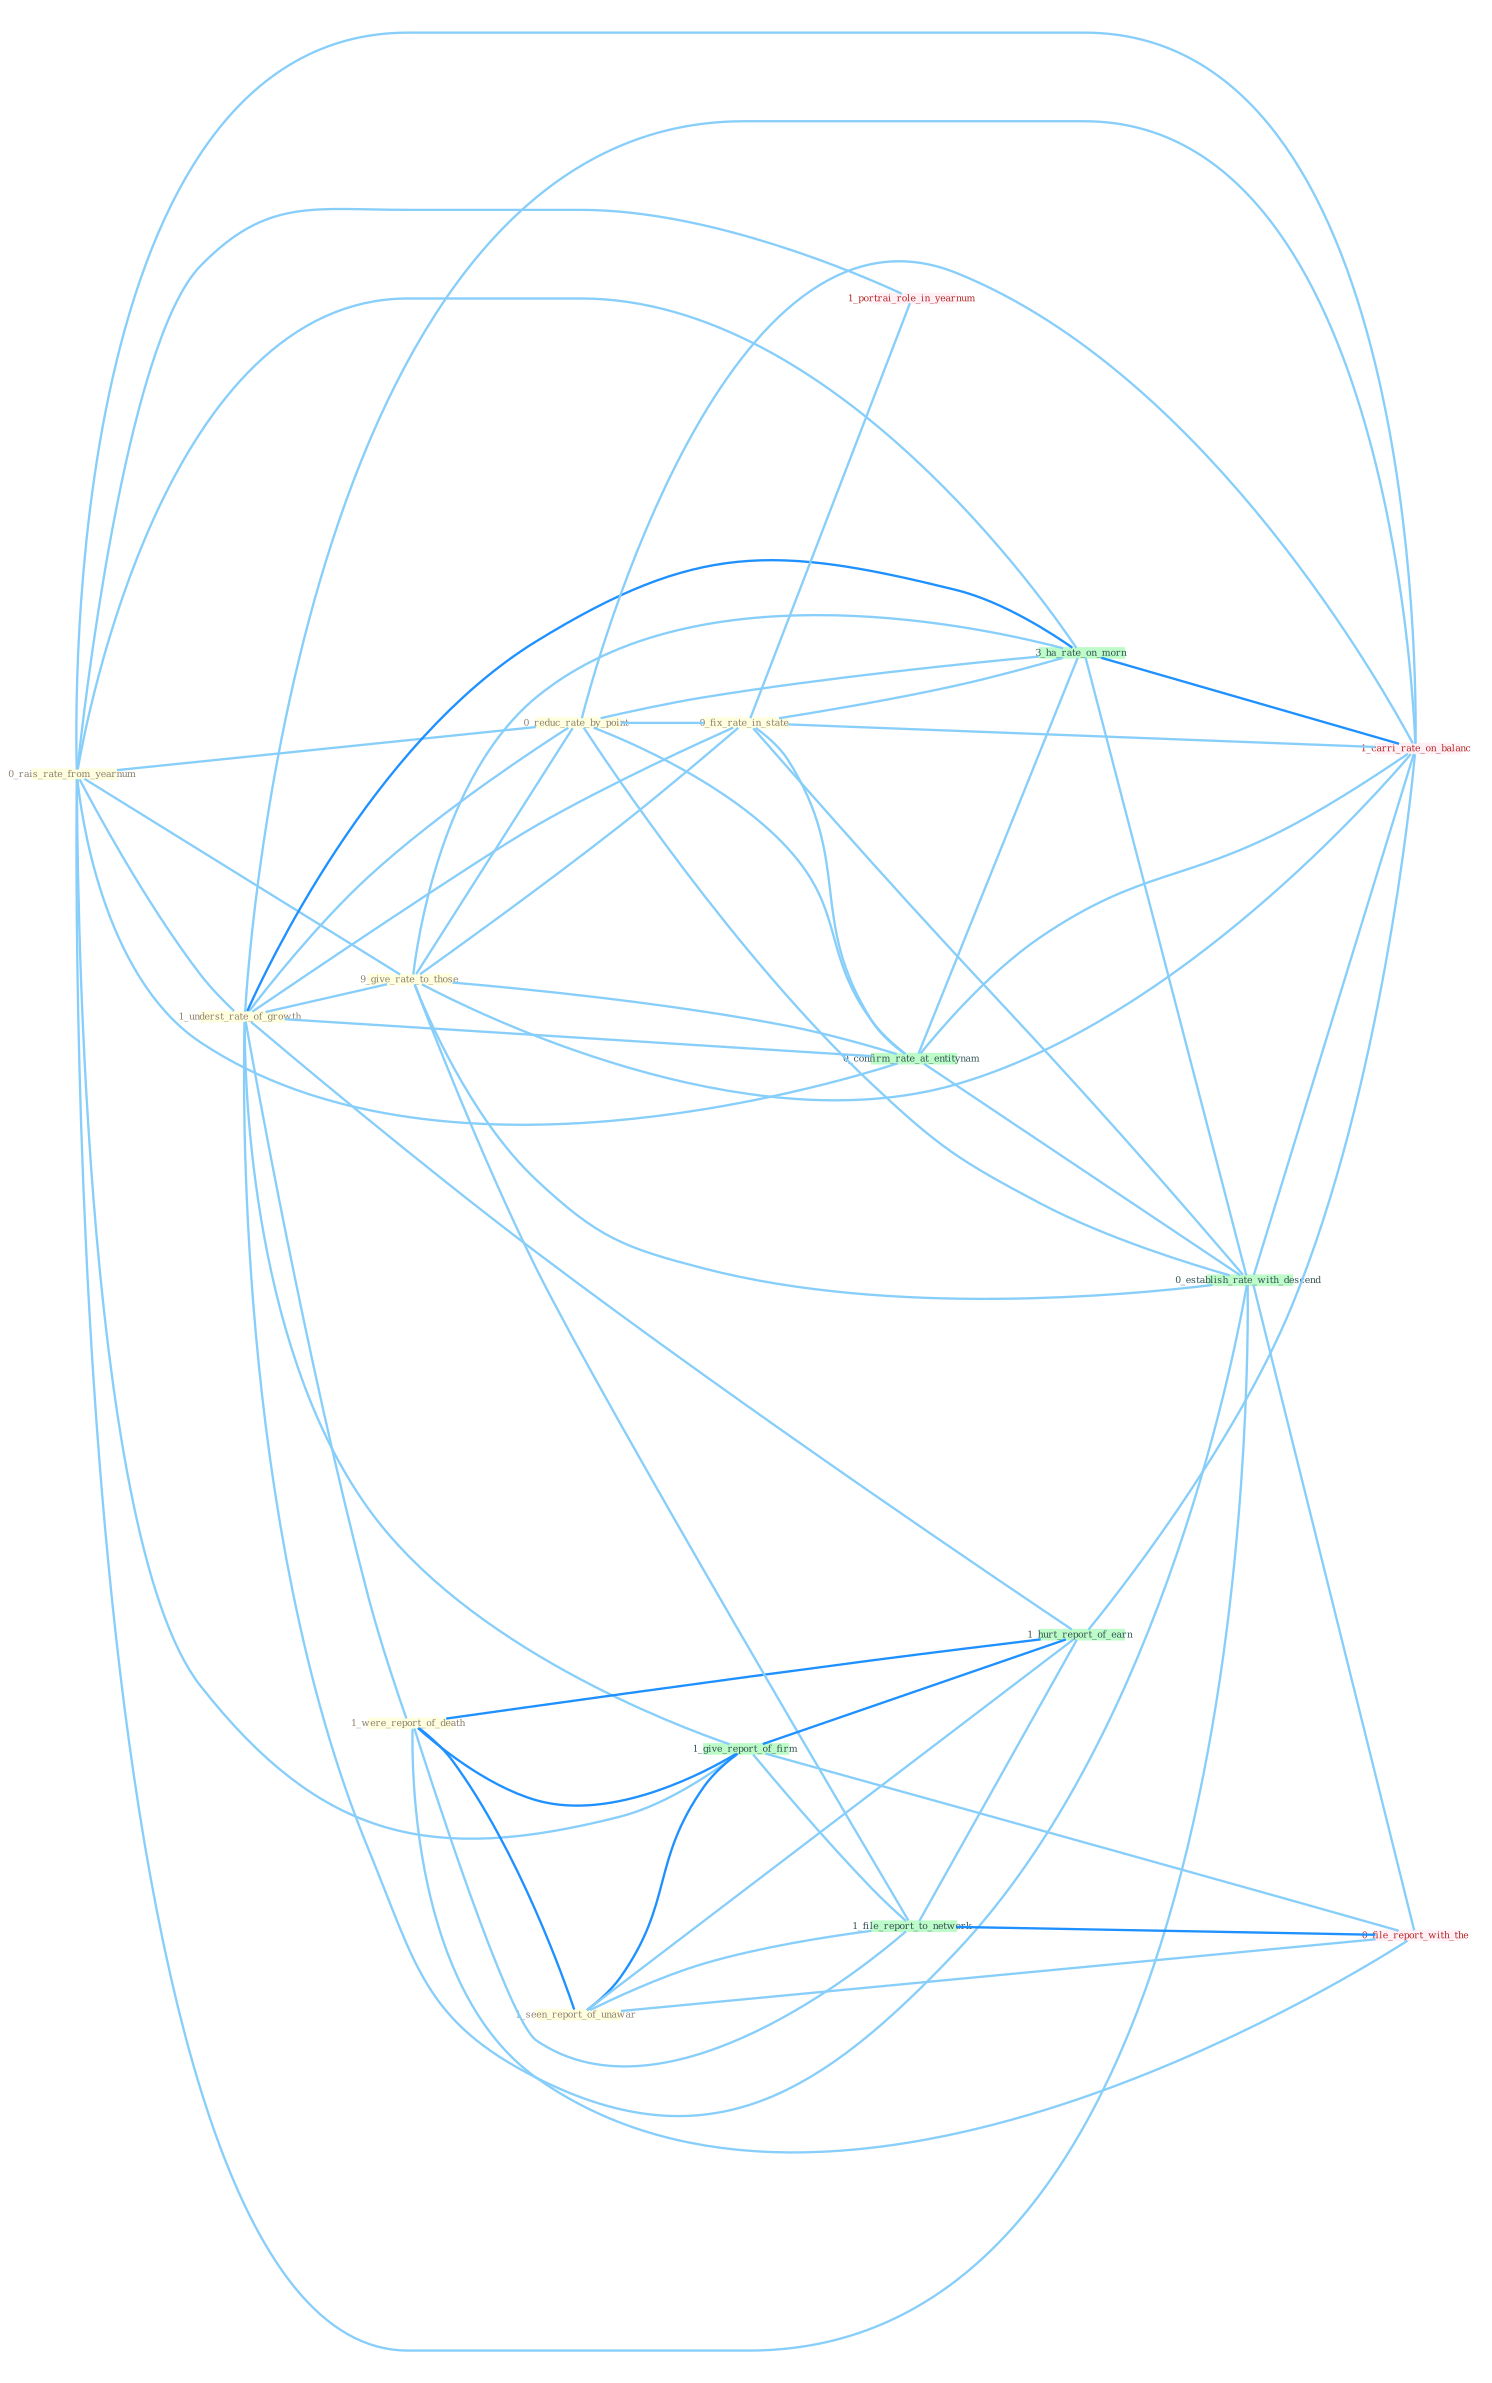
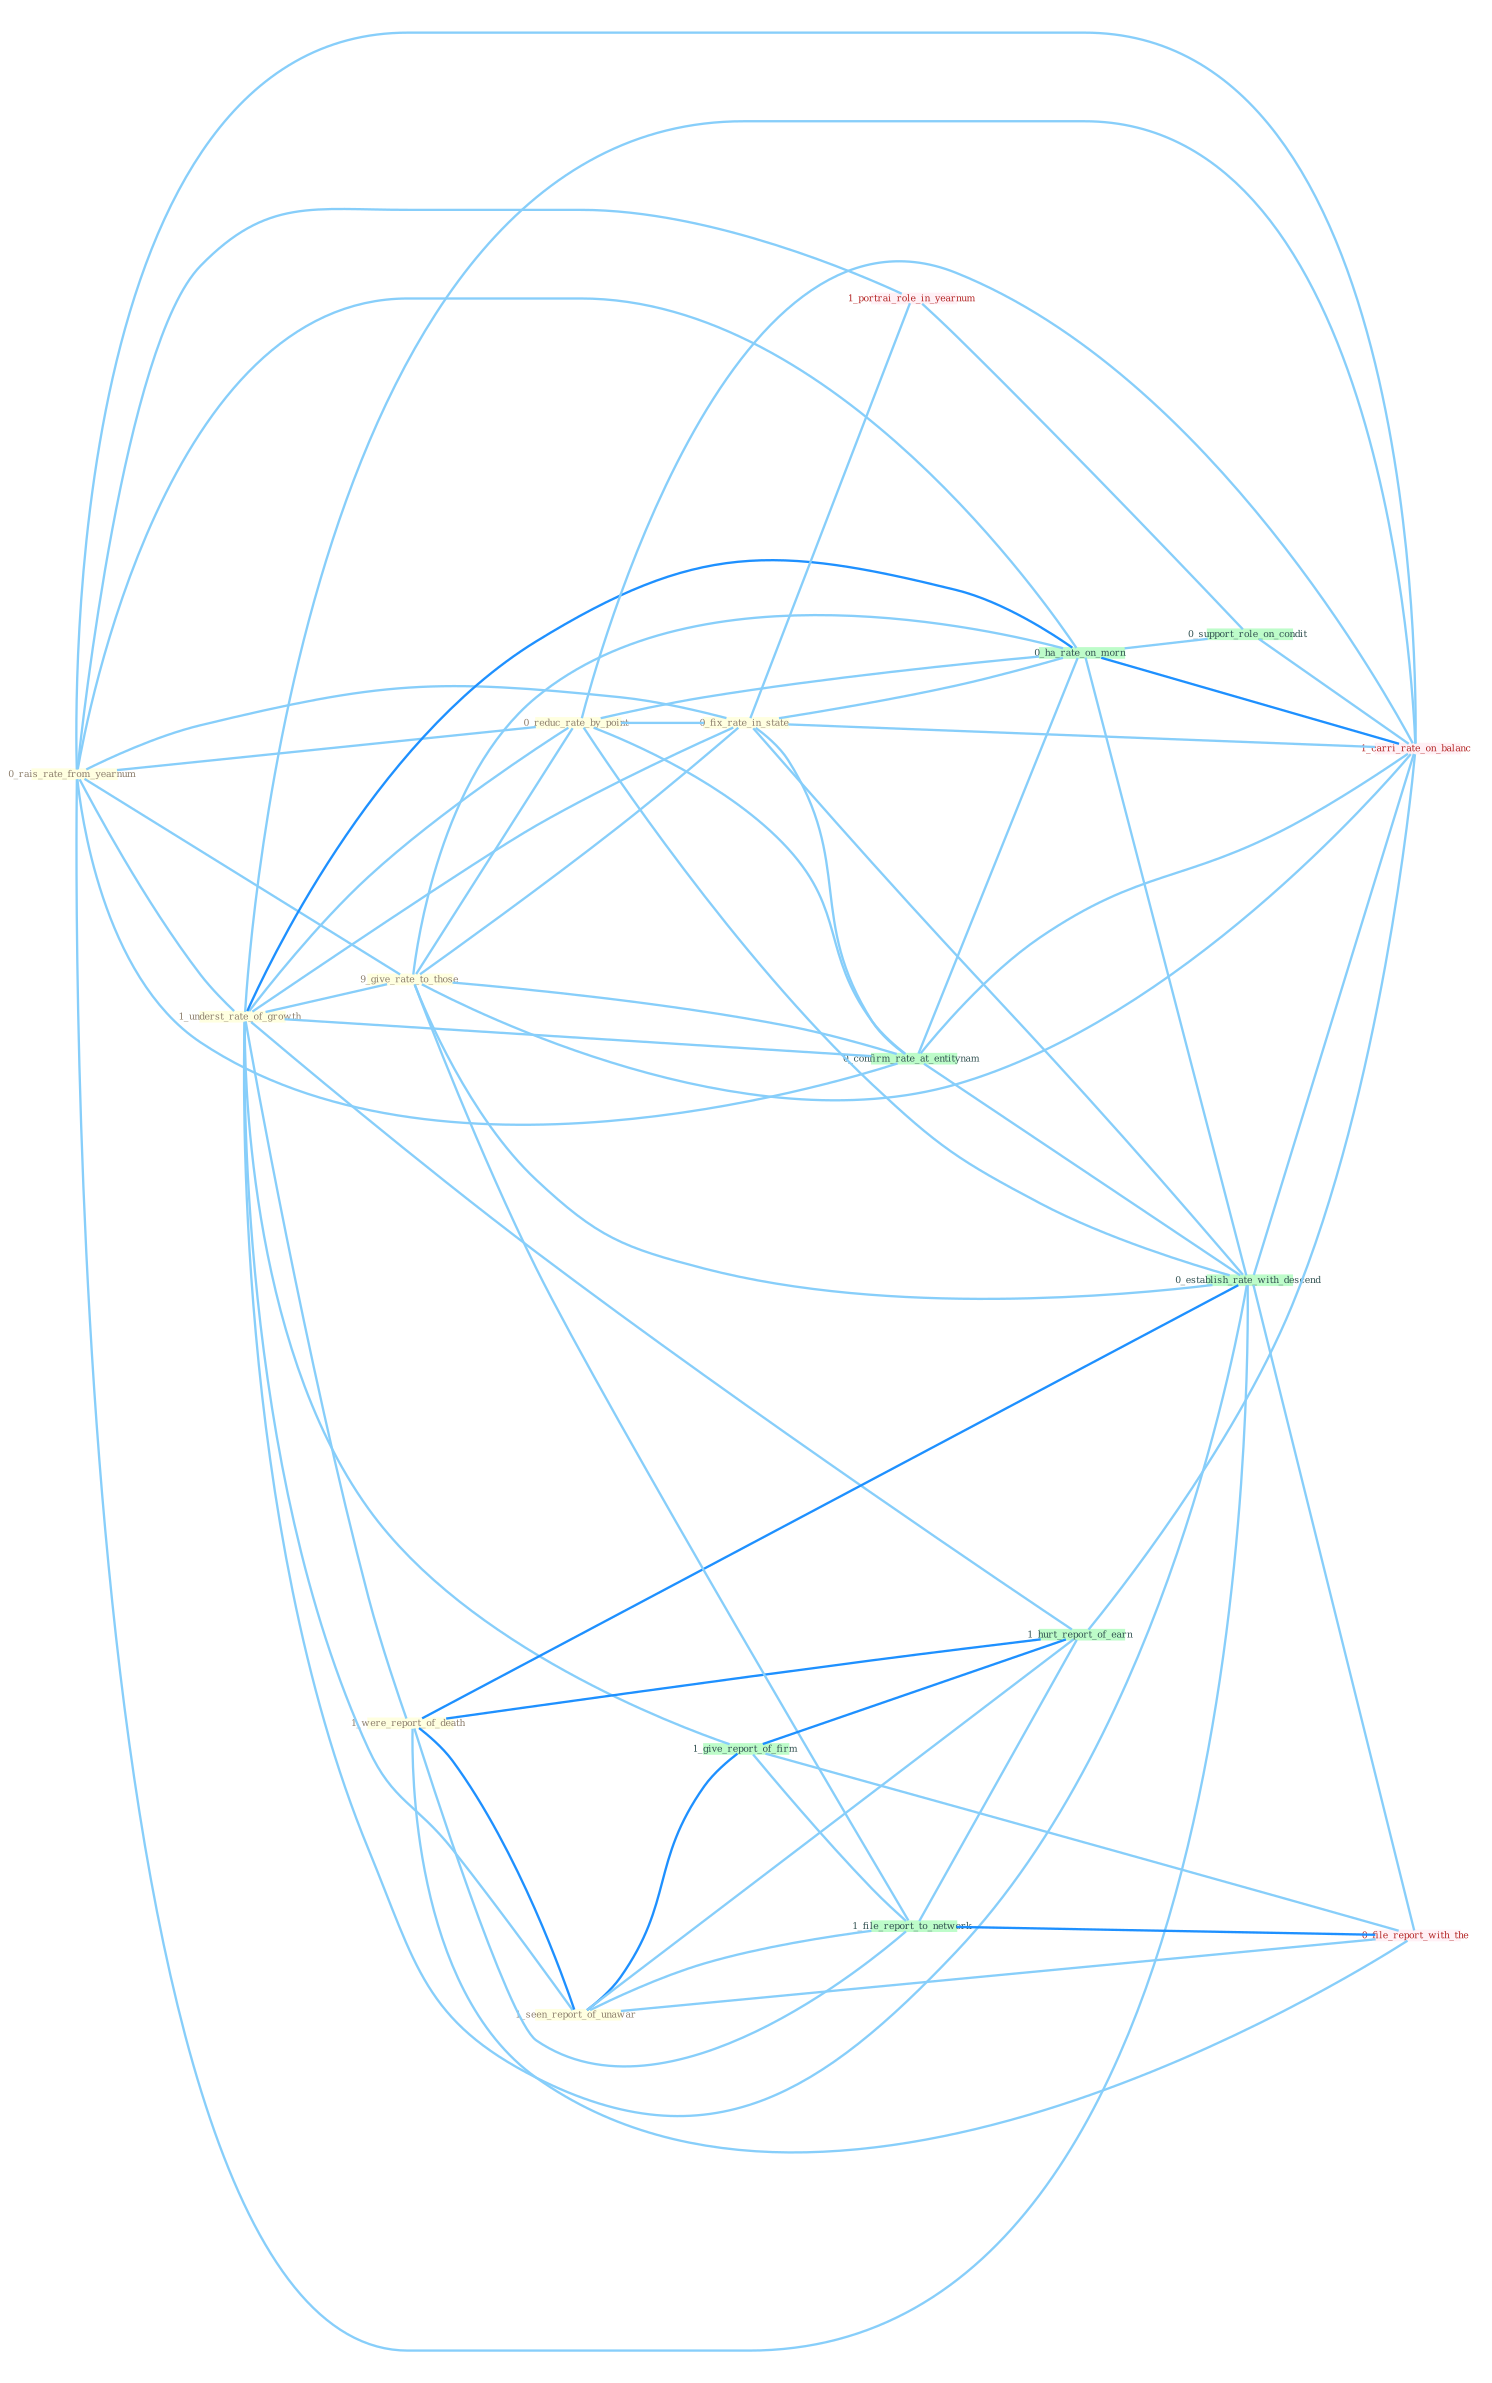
none -> (1250, 634)
(1082, 653) -> (1082, 653)
(144, 1540) -> (402, 688)
none -> (303, 1555)
(571, 1805) -> (830, 1502)
